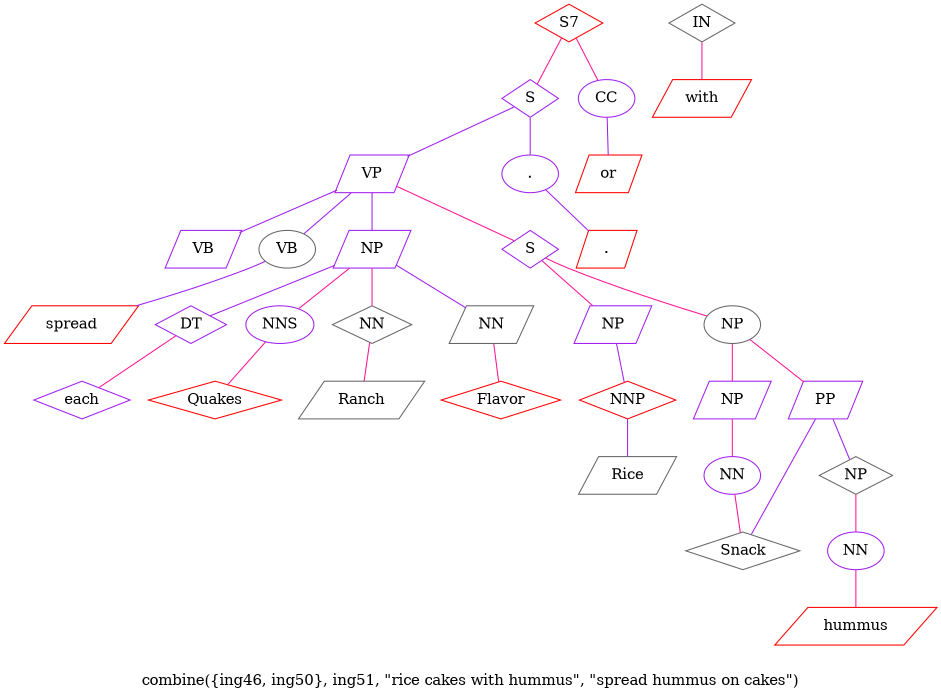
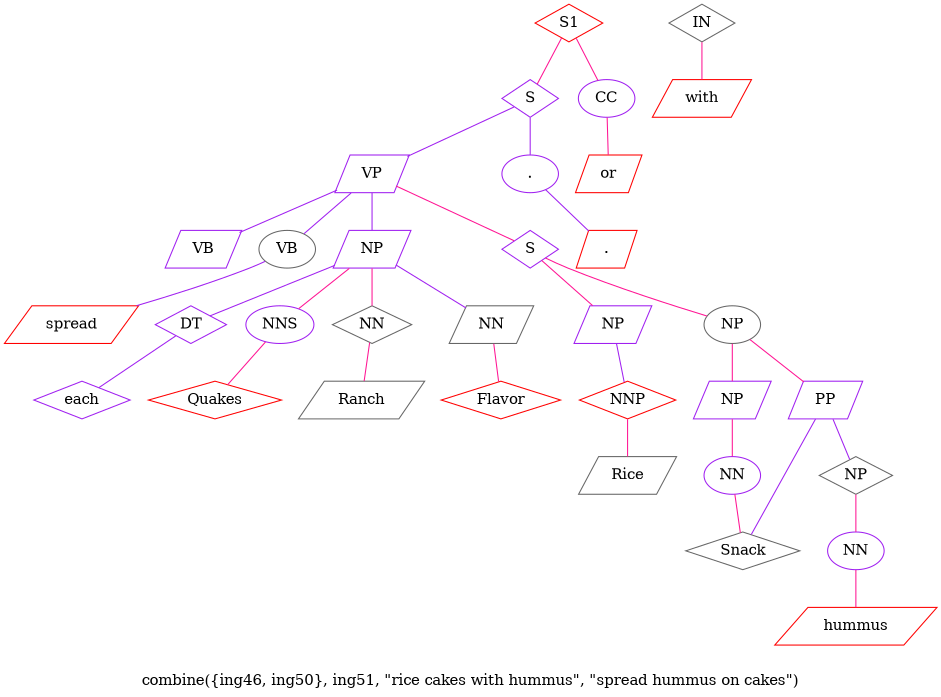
(569, 23) -> (569, 23)
(608, 136) -> (608, 136)
(137, 362) -> (137, 362)
(628, 438) -> (628, 438)
